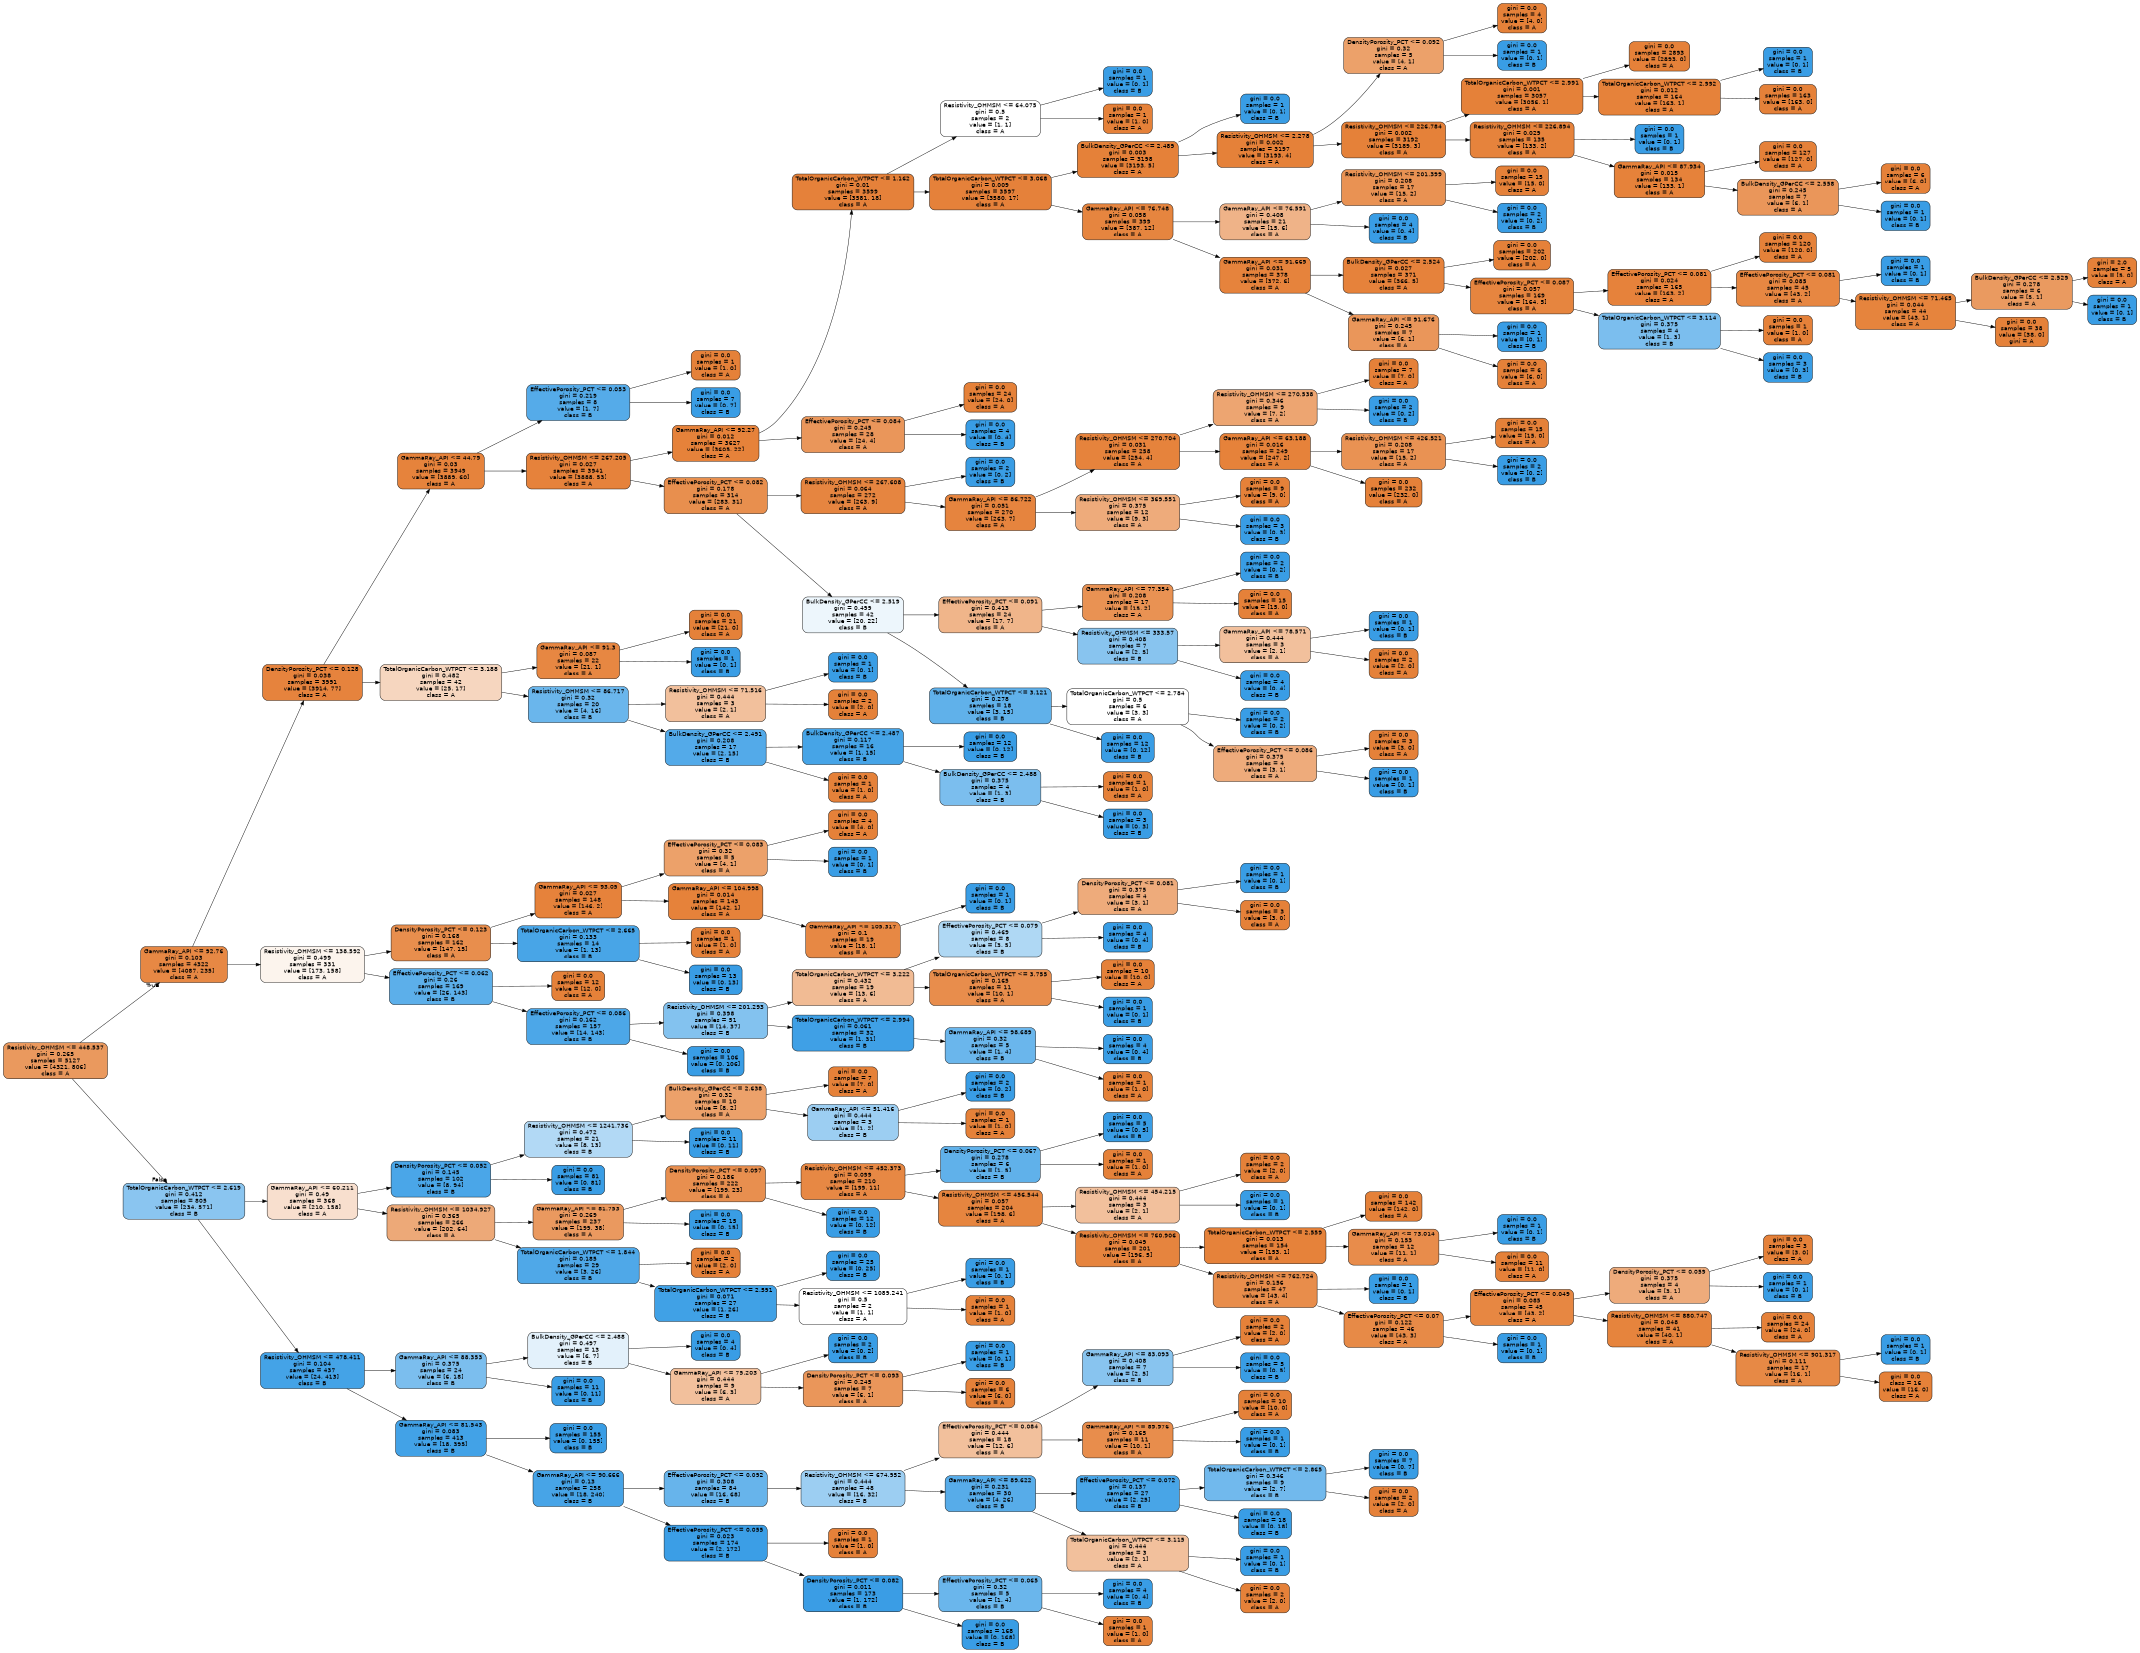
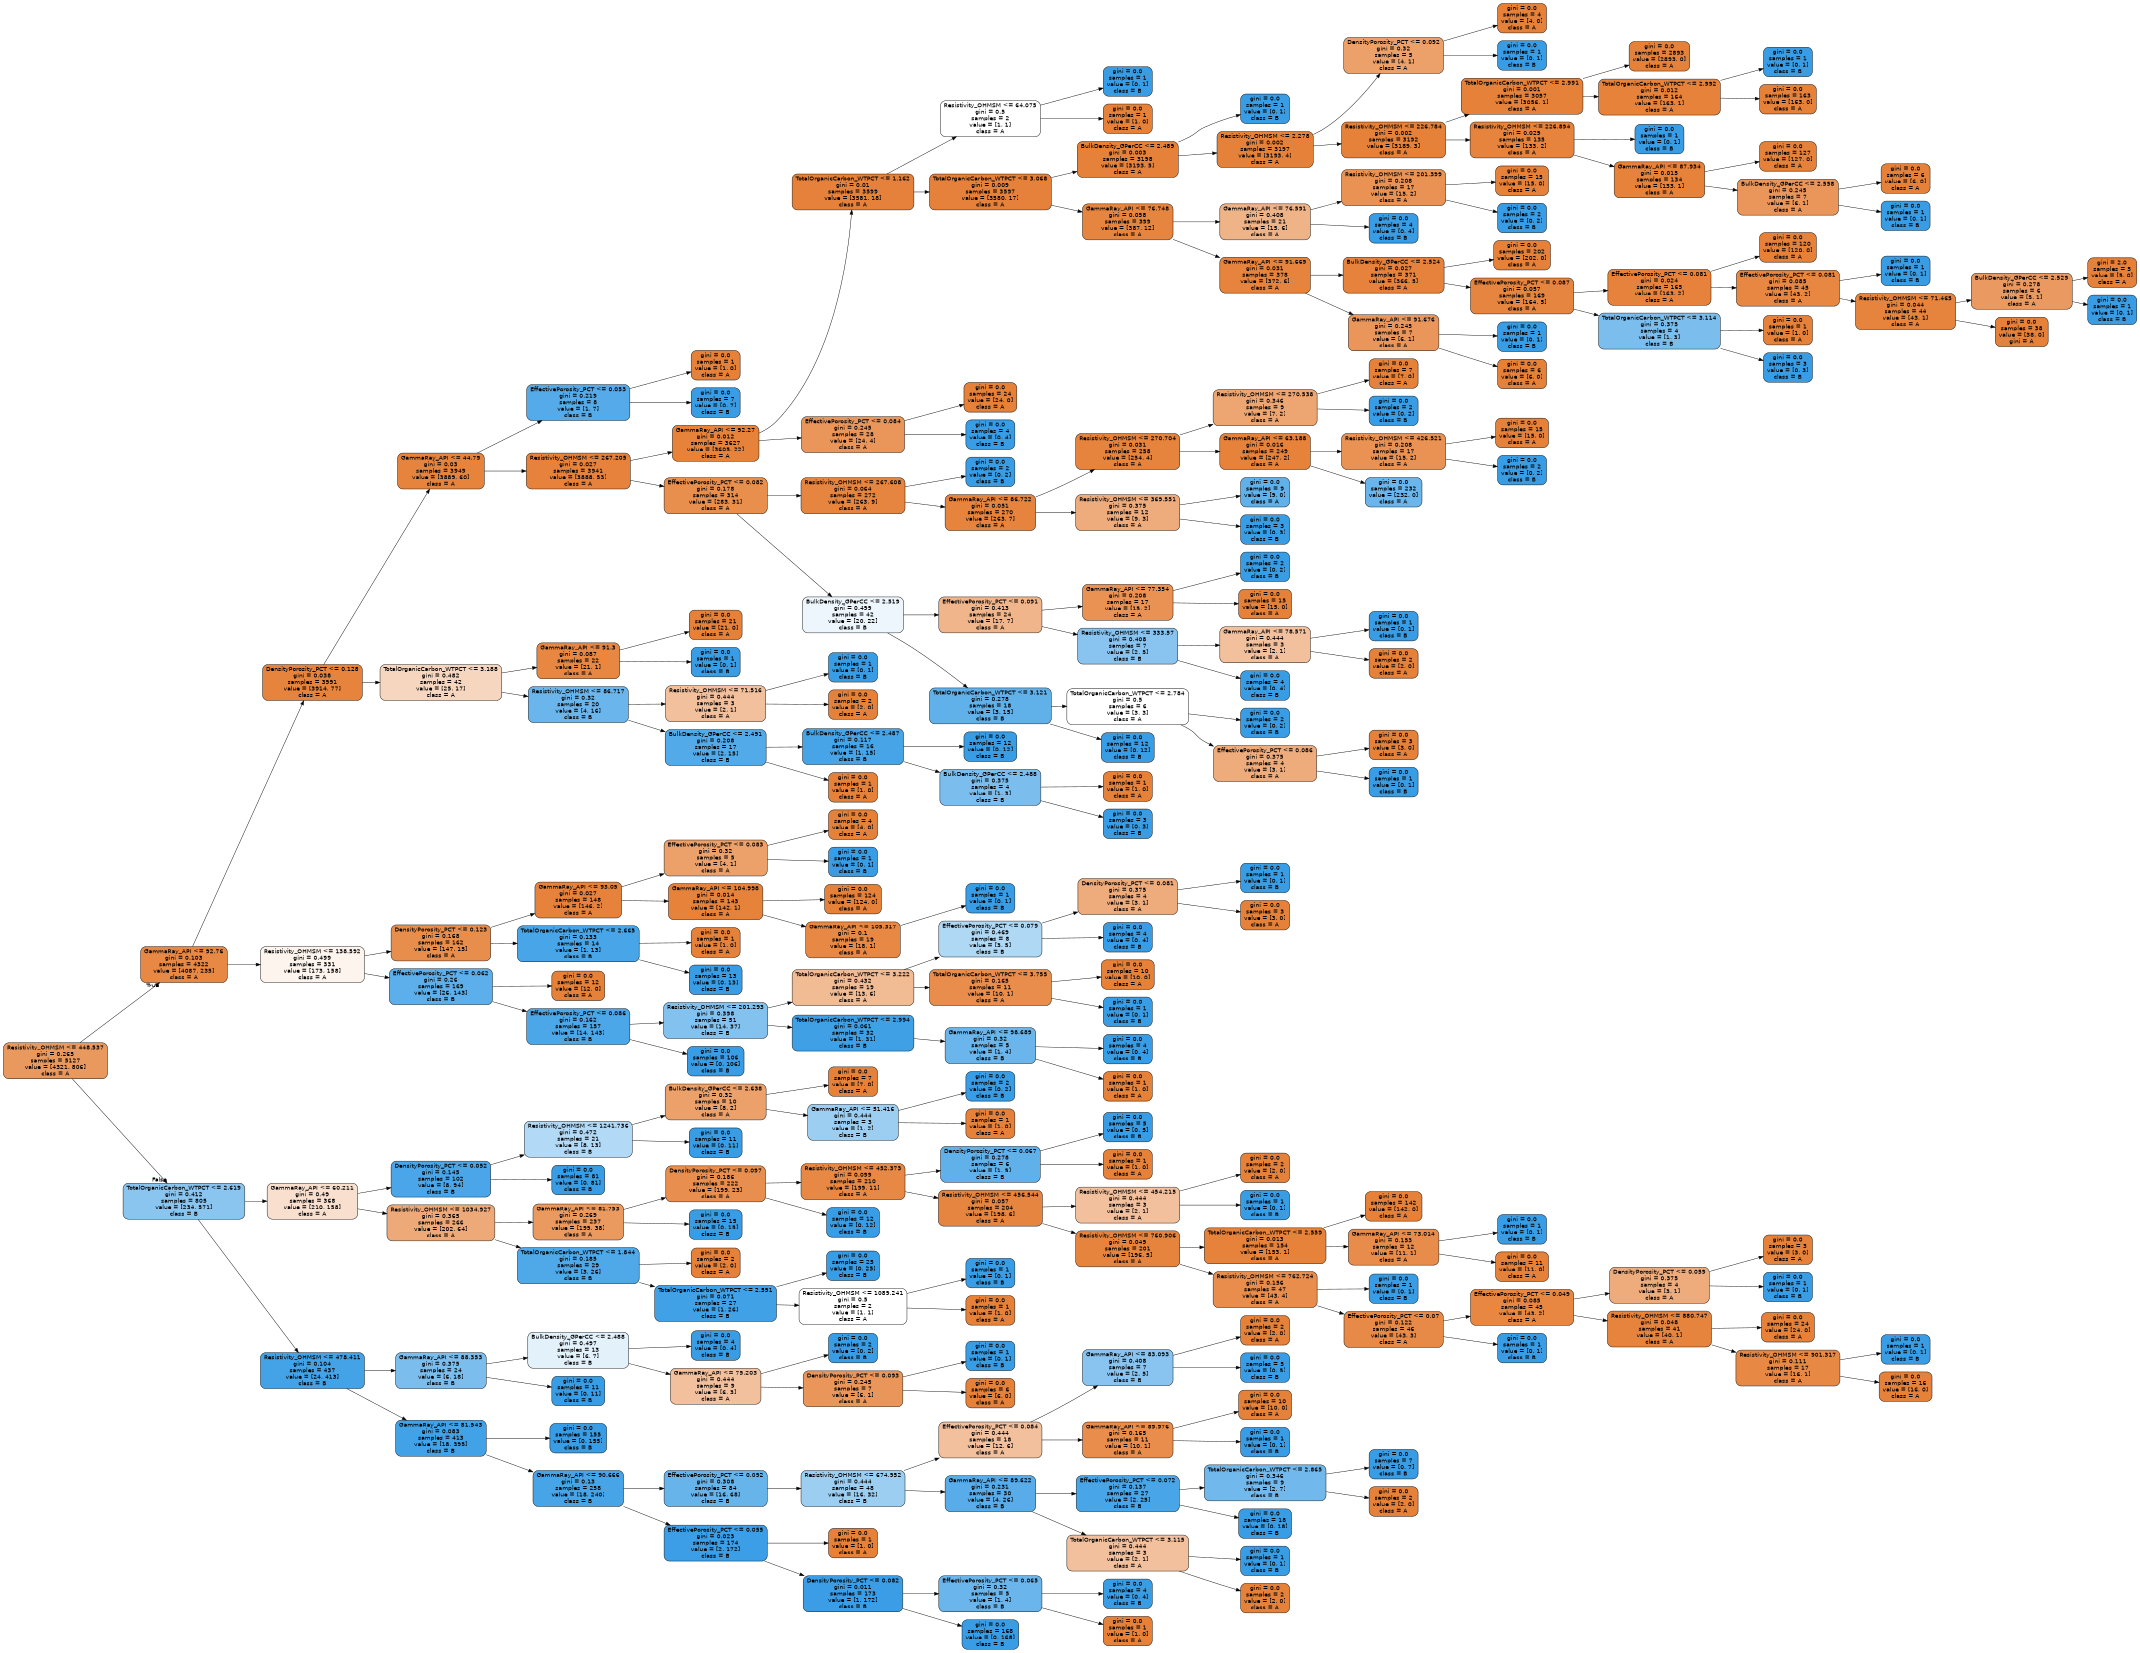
(1265, 492) -> (1265, 492)
(1394, 492) -> (1394, 492)
none -> (853, 899)
(1906, 1387) -> (1906, 1387)
